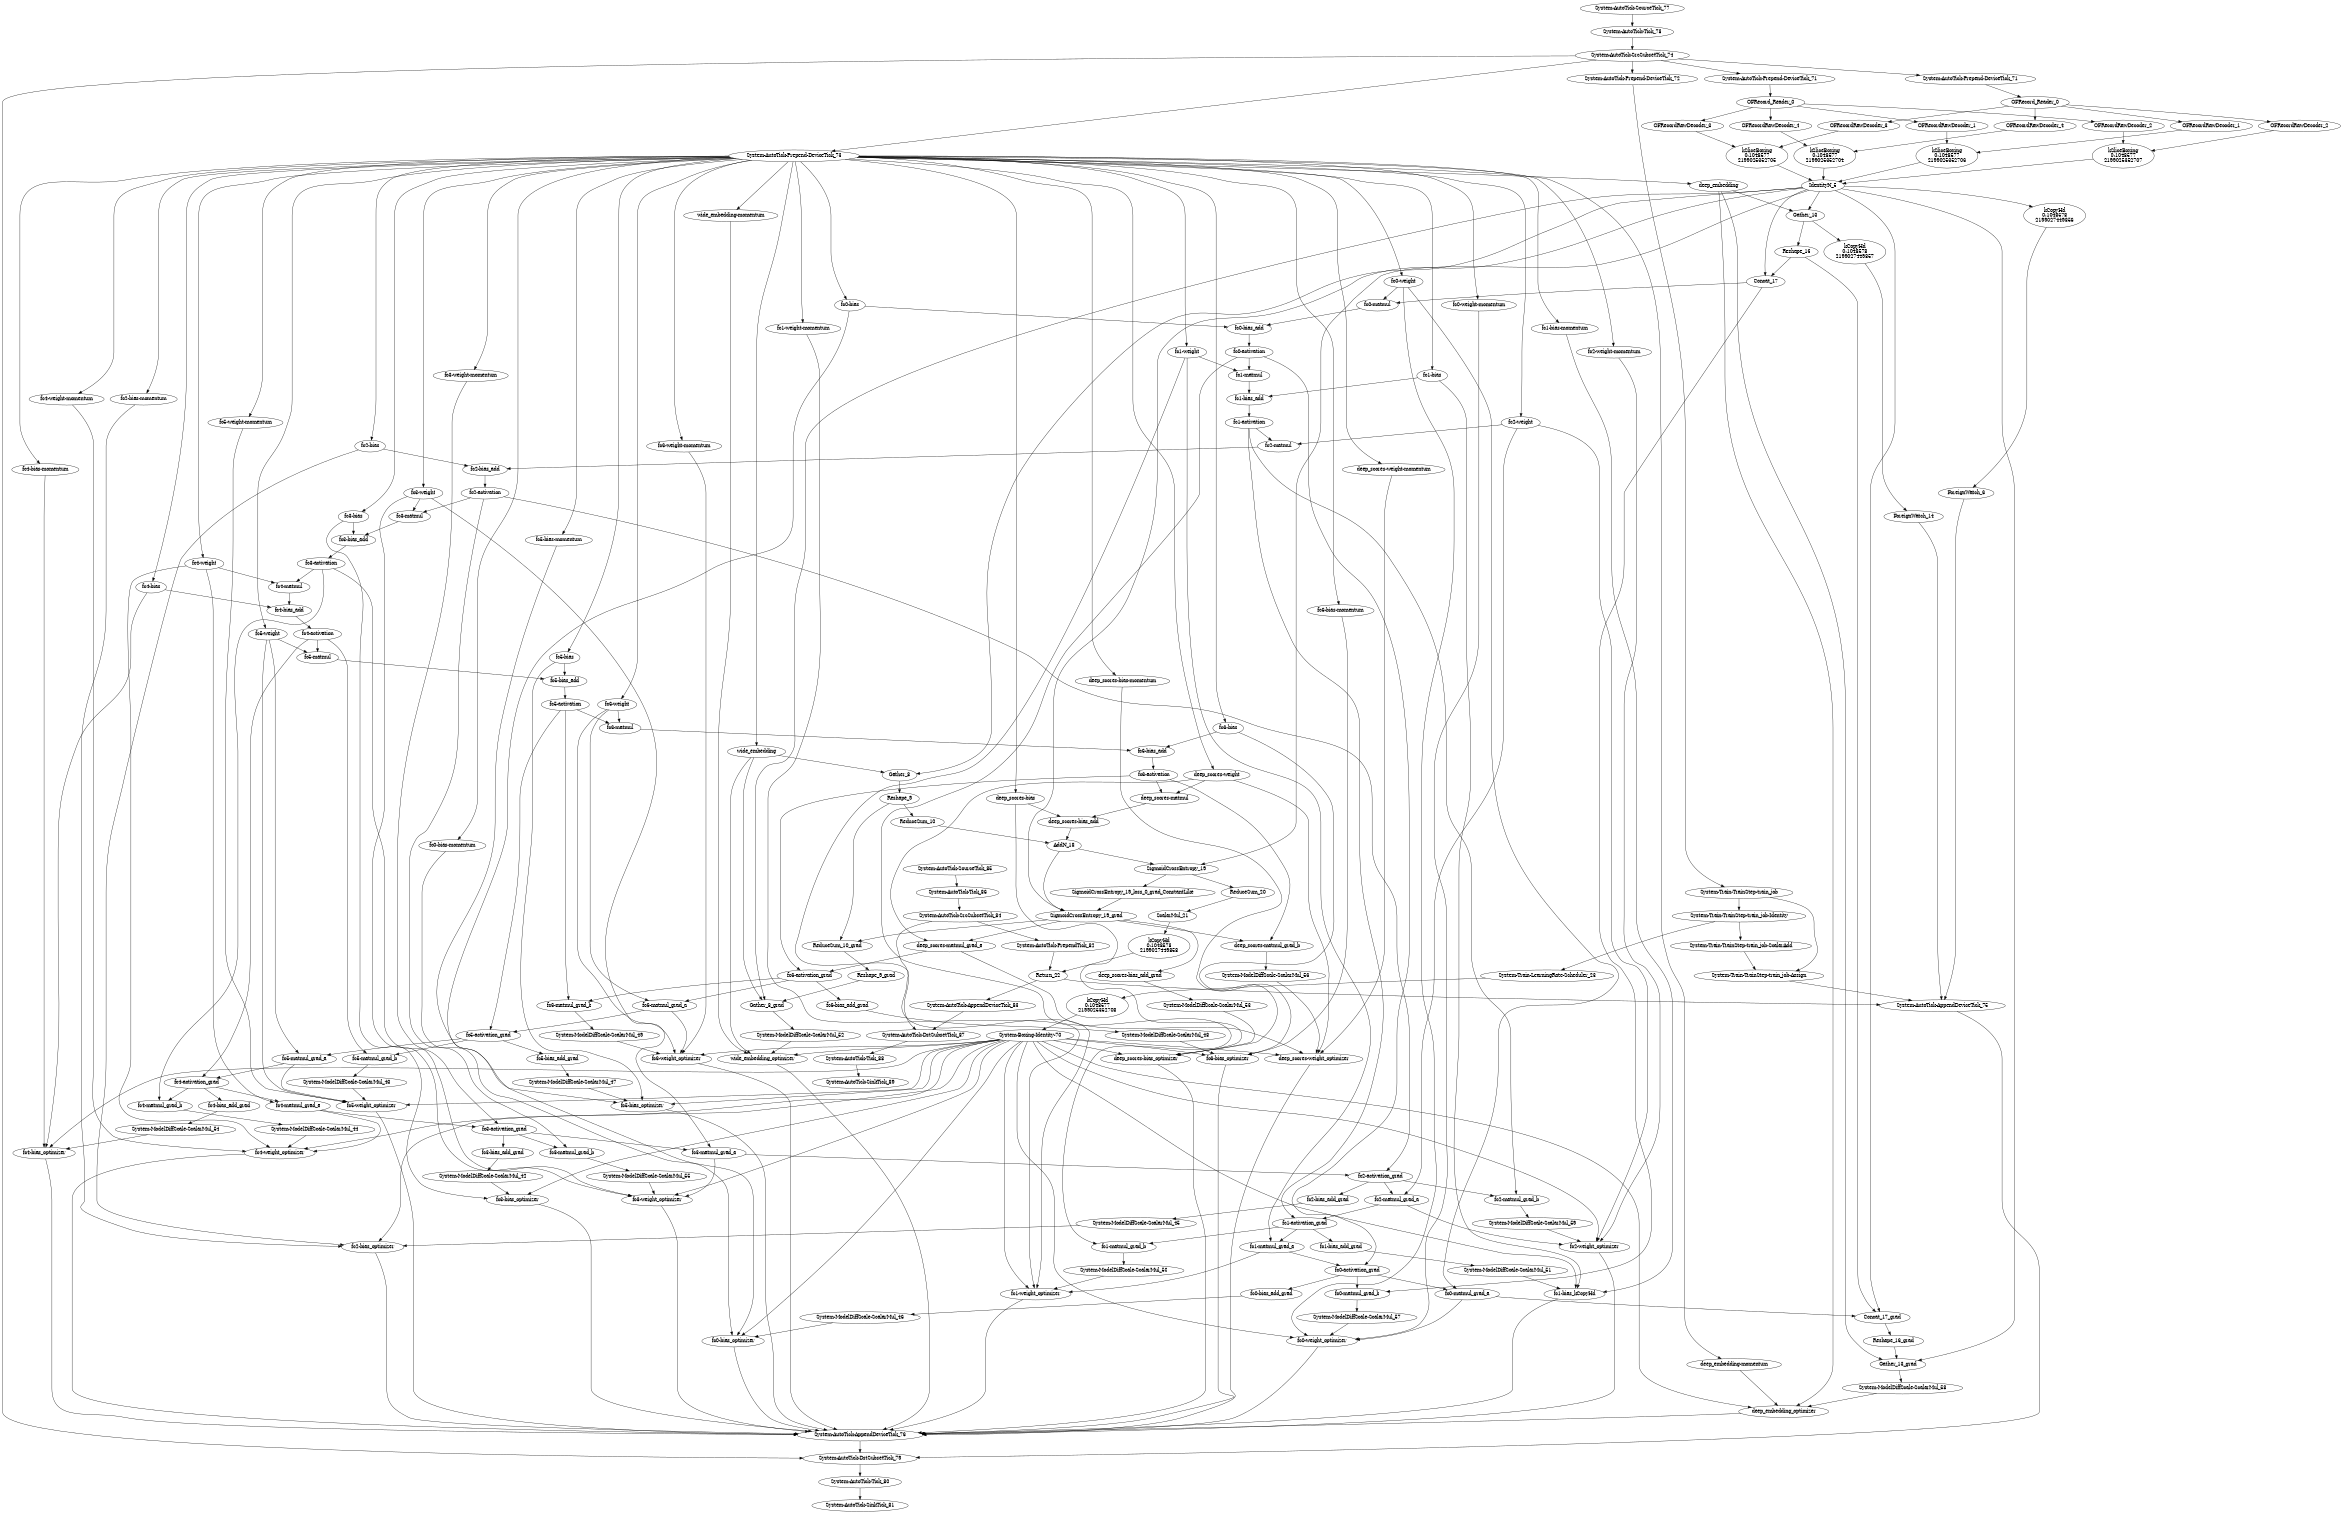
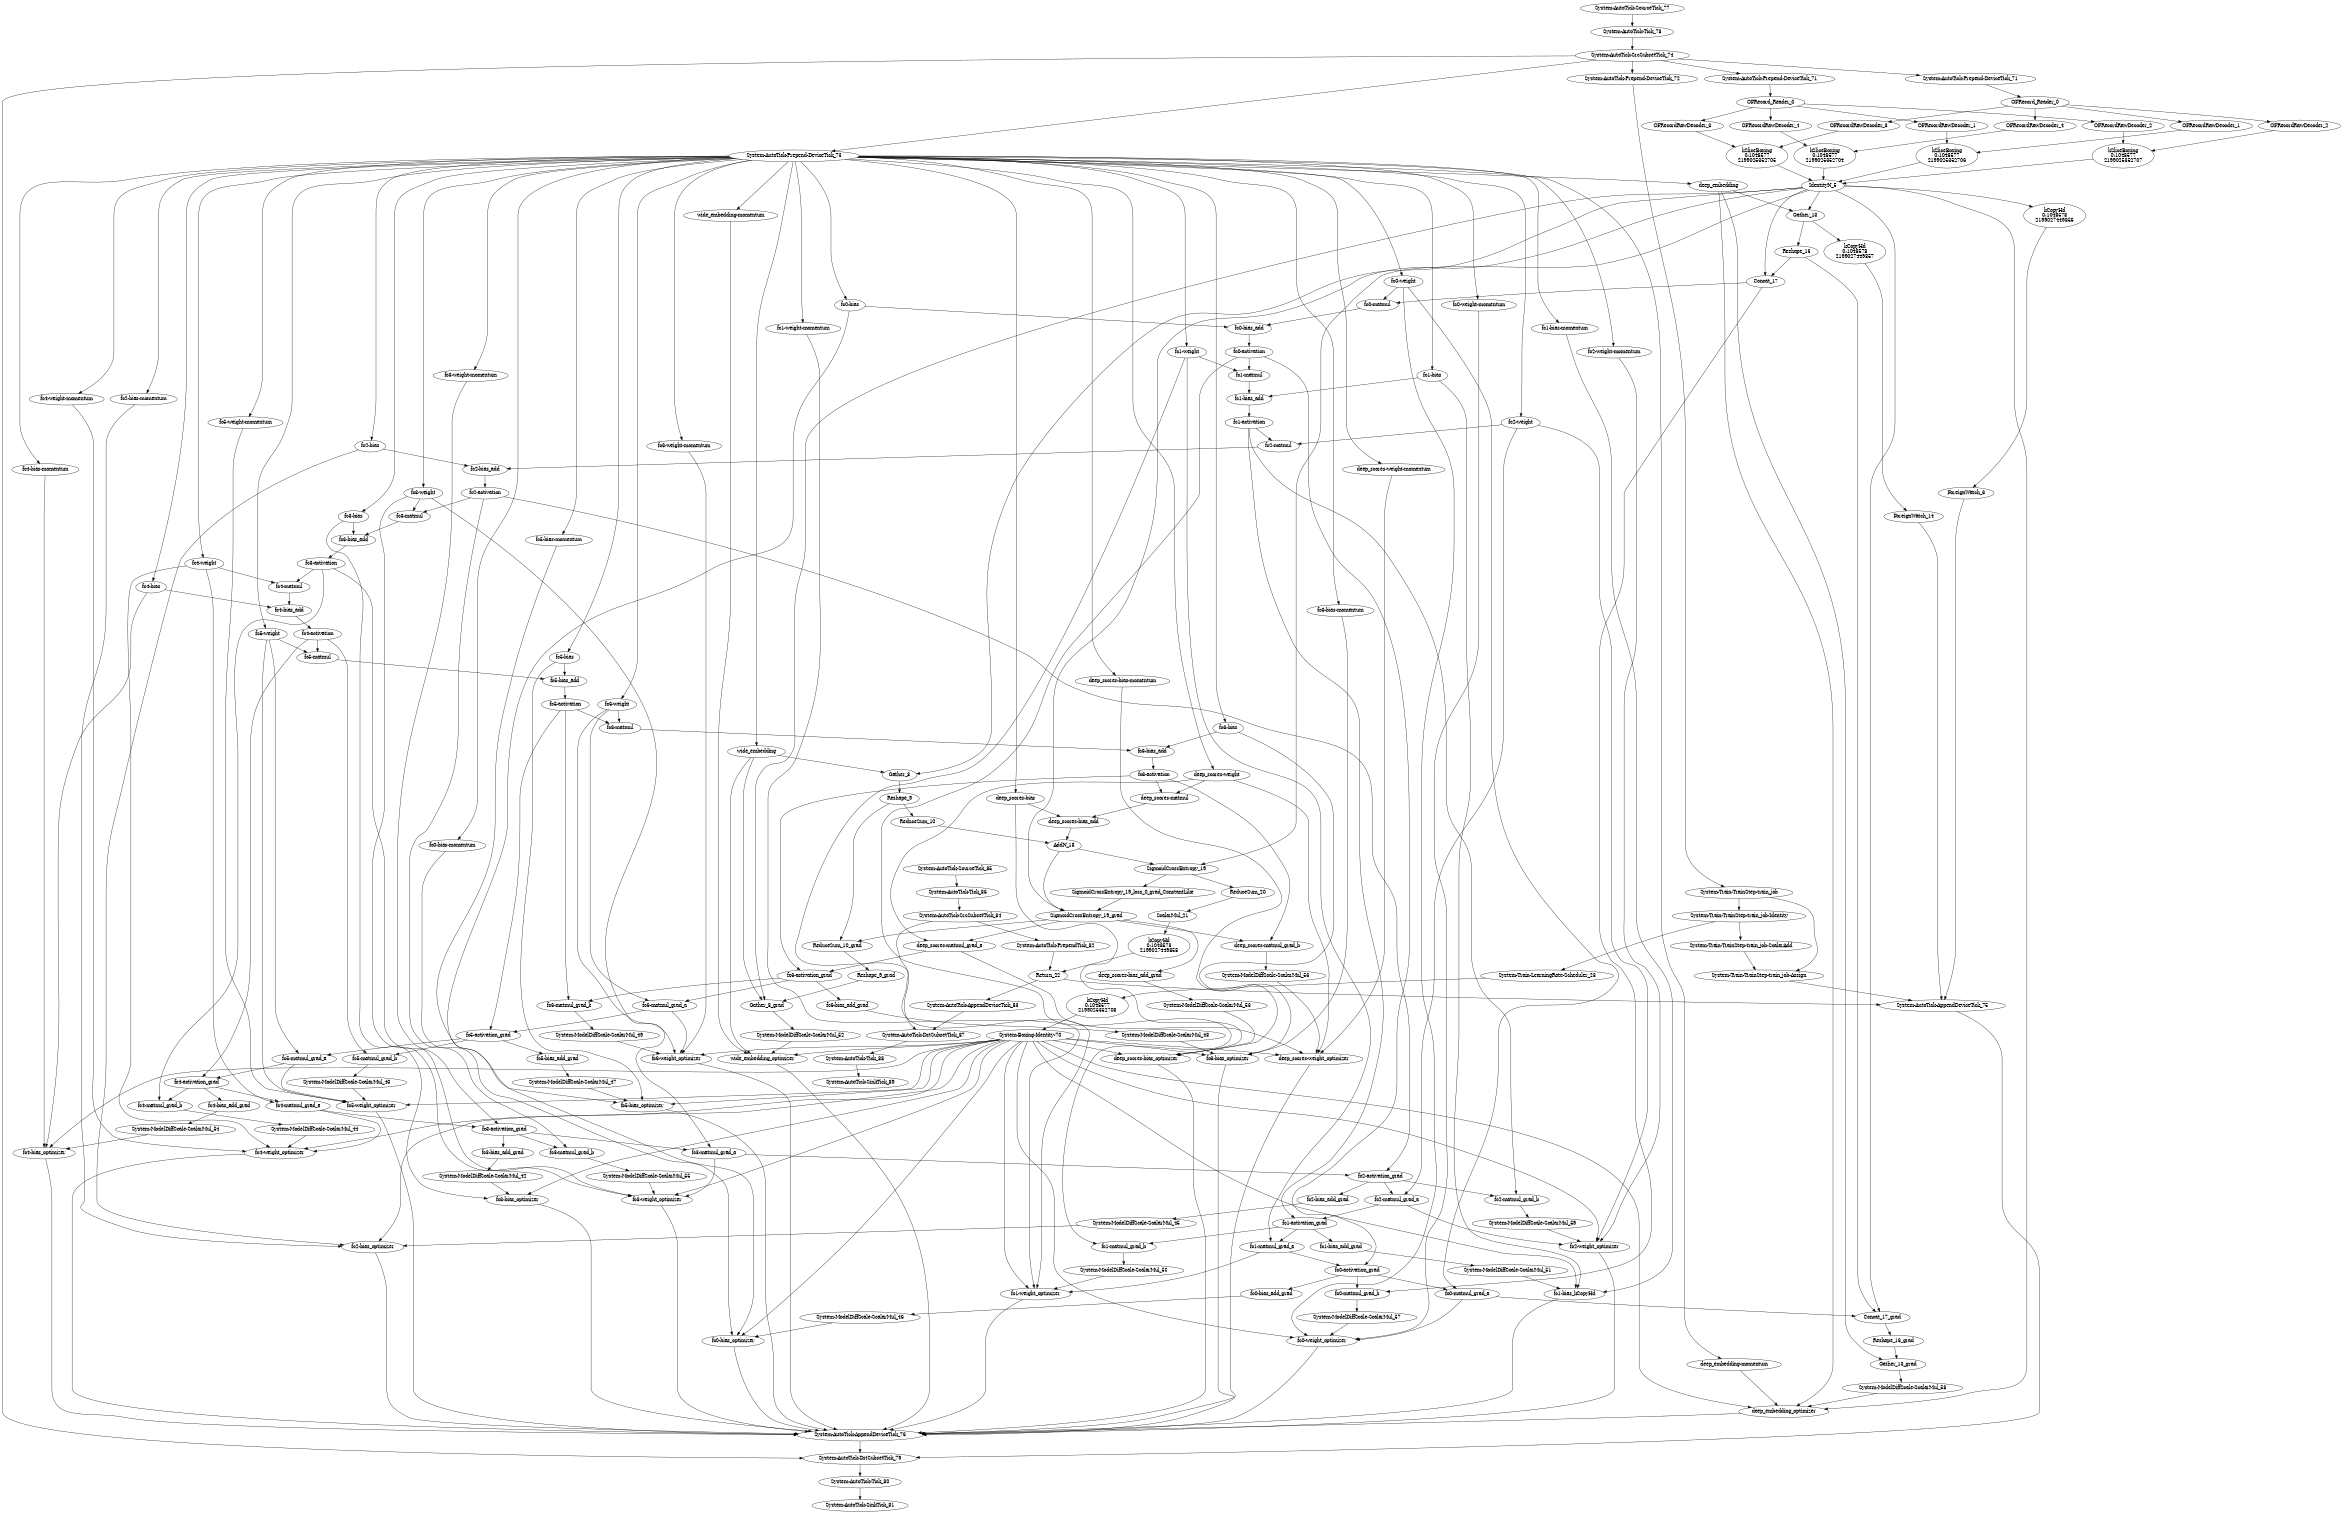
(2014, 747) -> (2027, 817)
